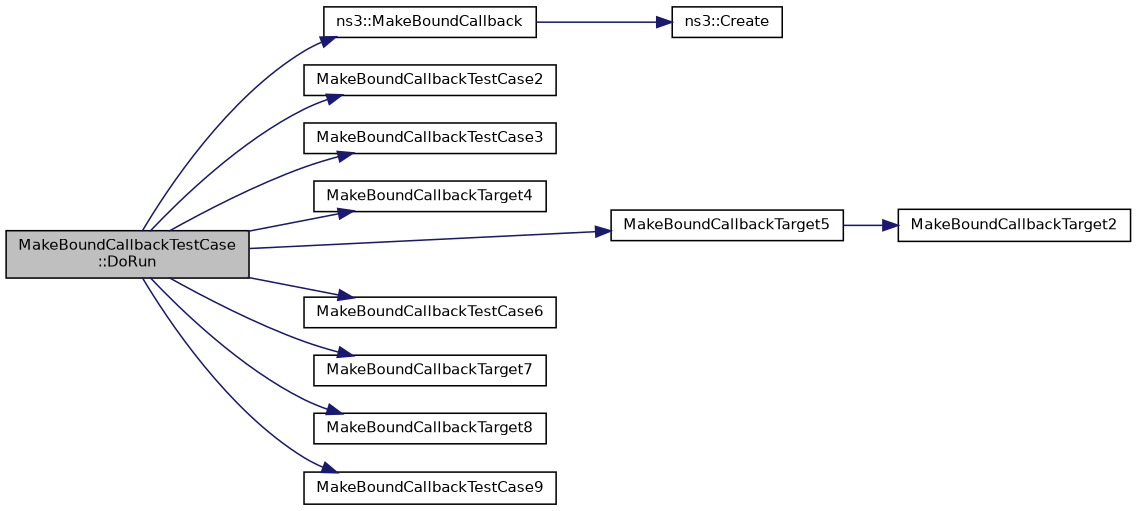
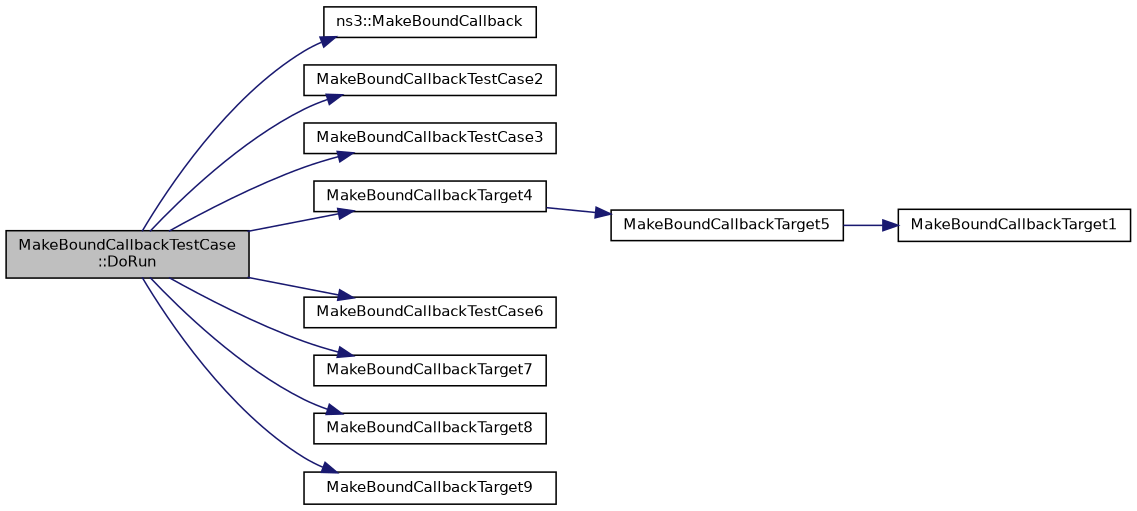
(727, 22) -> none
(1014, 225) -> (1014, 225)
(422, 240) -> (571, 210)
(430, 488) -> (430, 488)
